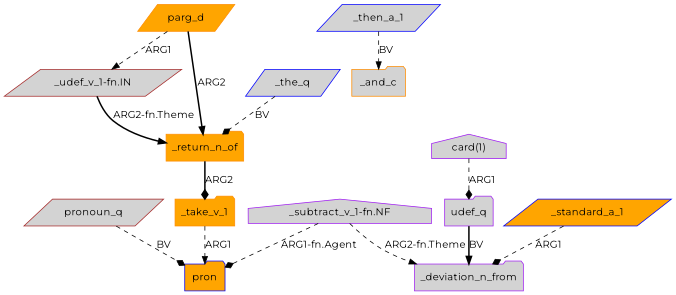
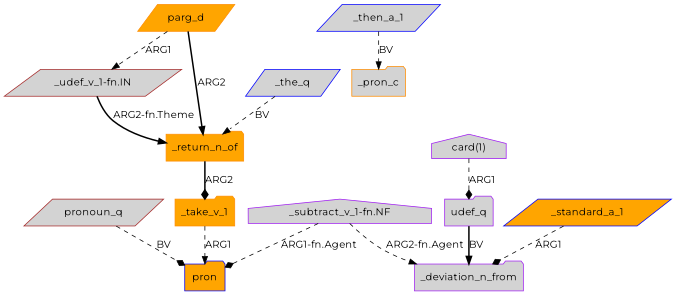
(379, 83) -> (379, 83)
(253, 113) -> (253, 113)
(425, 245) -> (425, 245)
